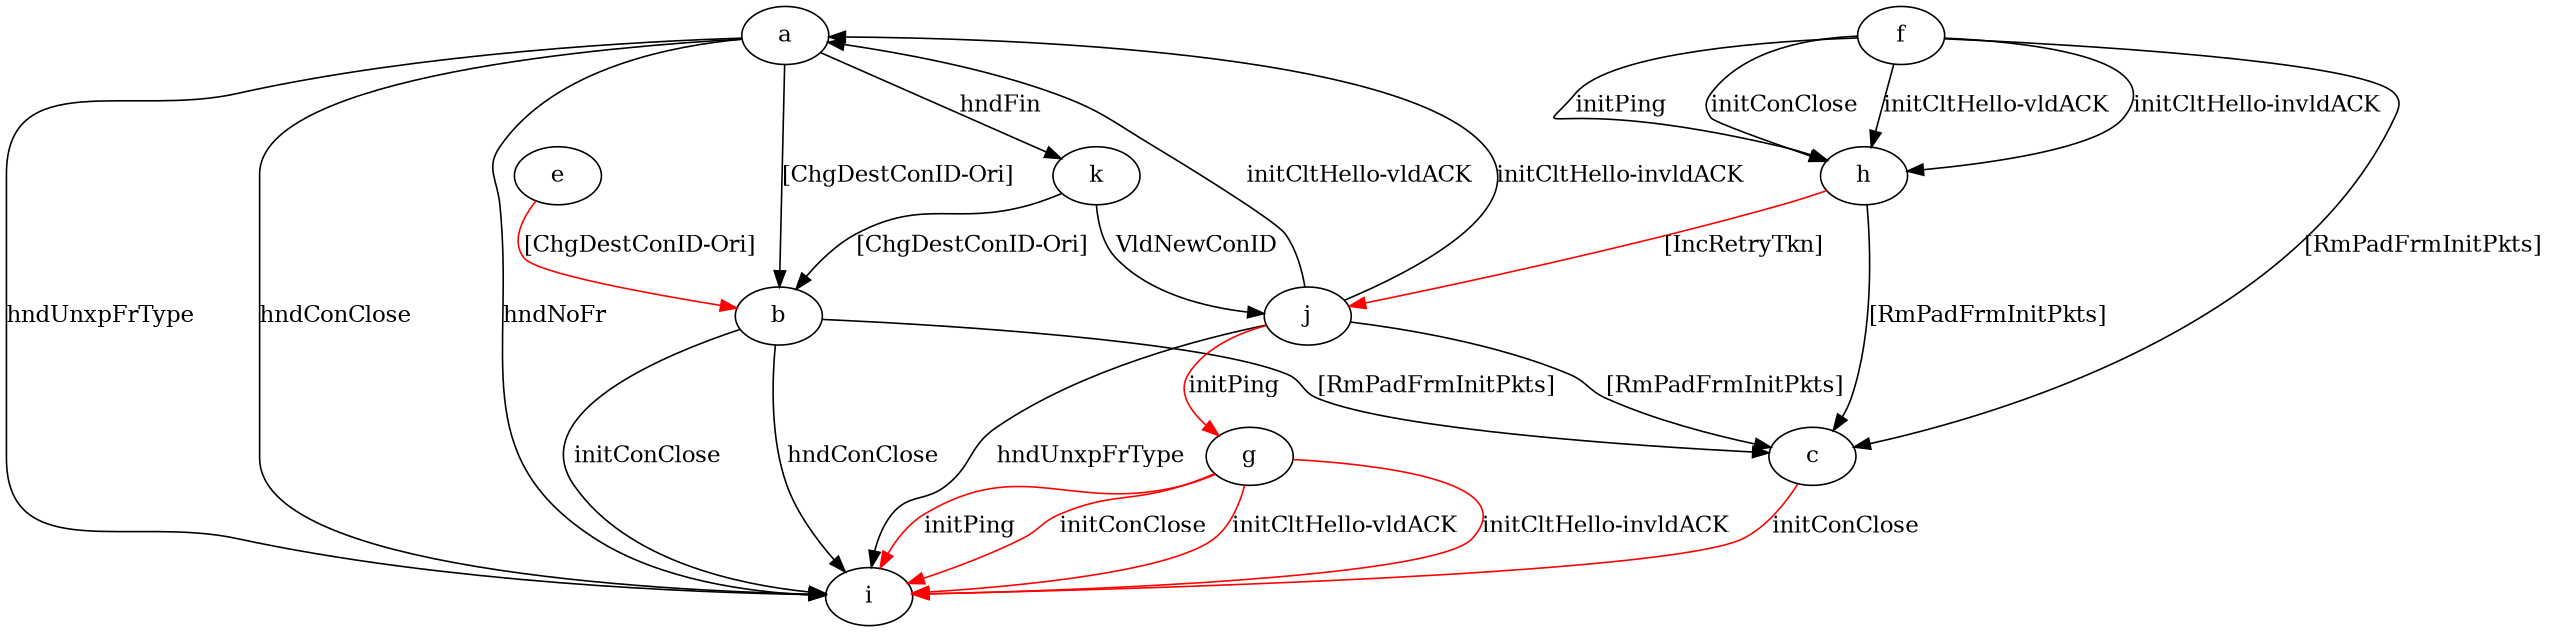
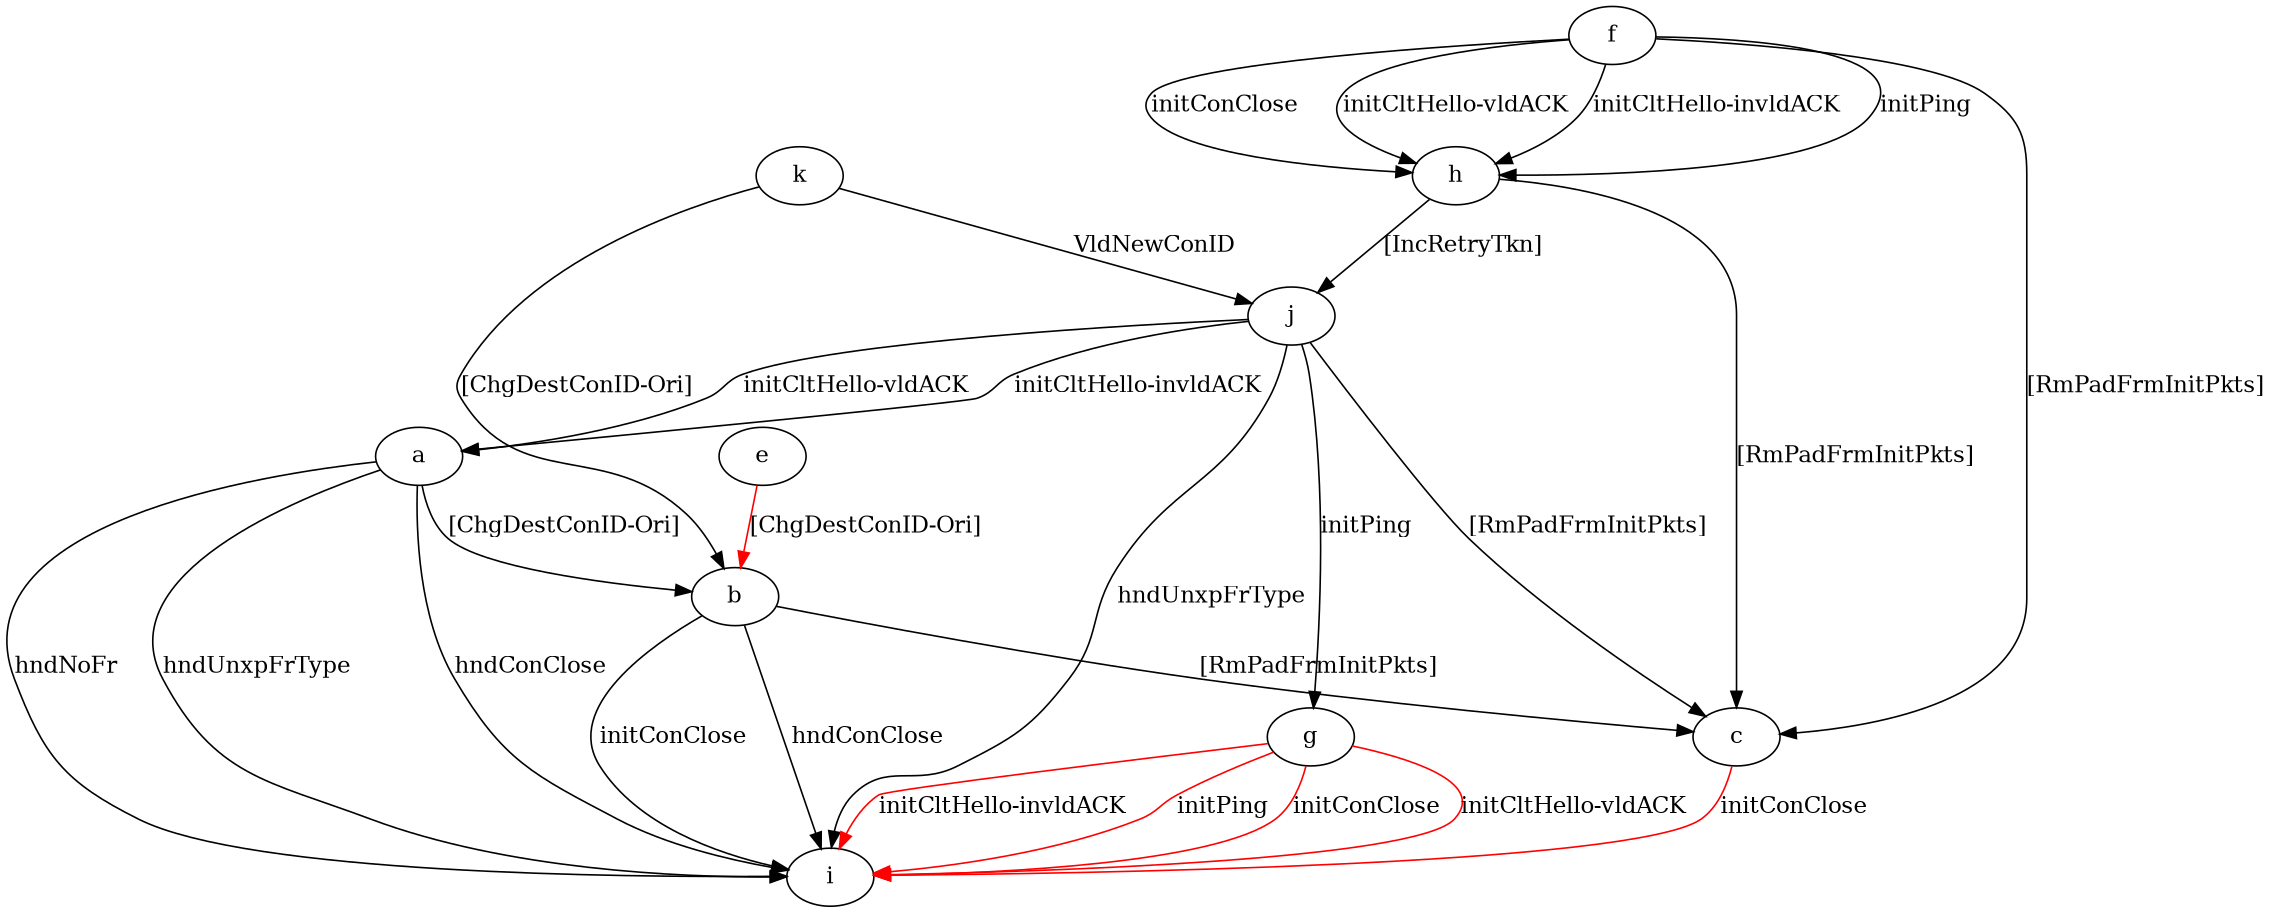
(934, 102) -> none
(1597, 252) -> (1380, 241)
(1197, 363) -> (1320, 518)
